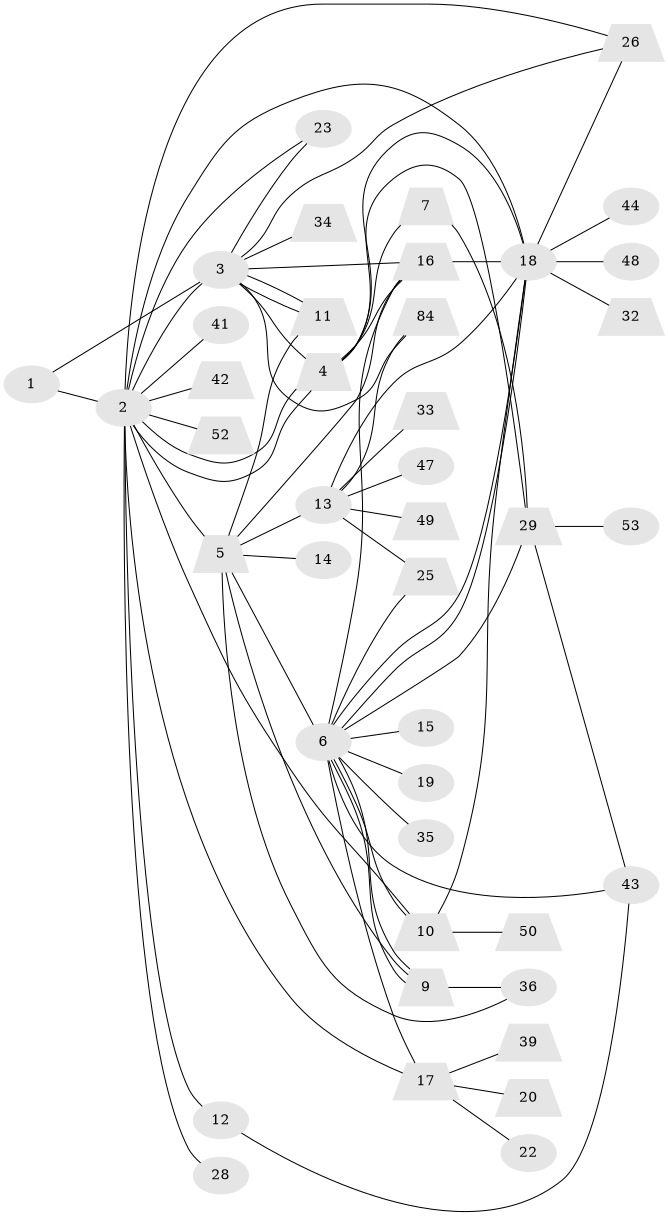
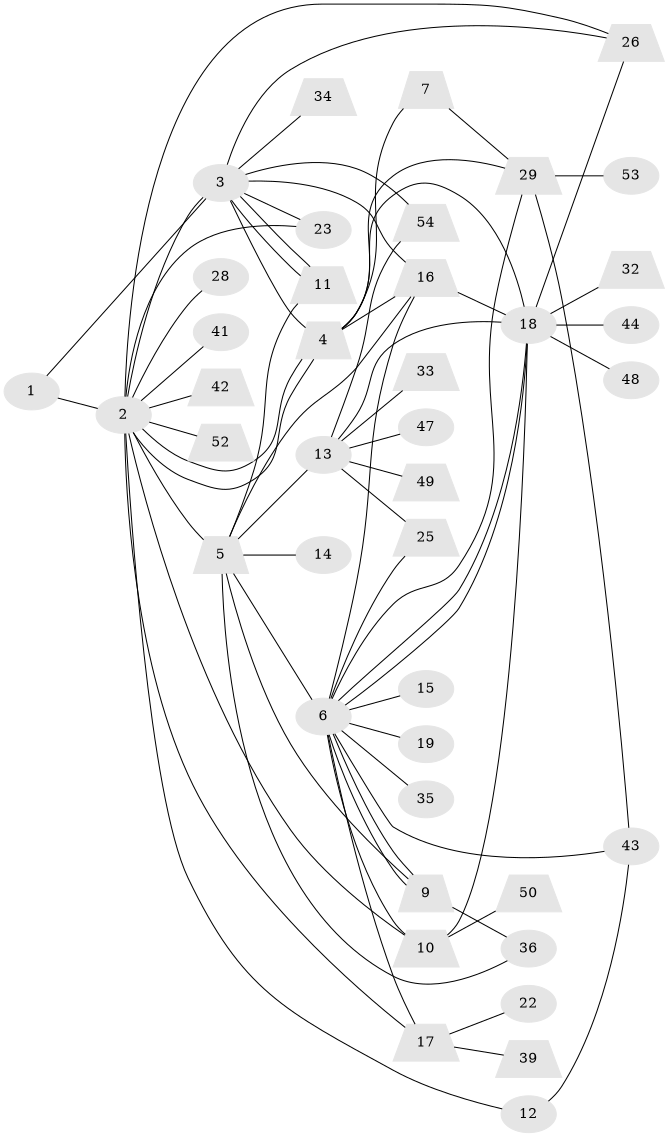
(277, 107) -> none
(426, 317) -> (426, 223)
(529, 1098) -> none
